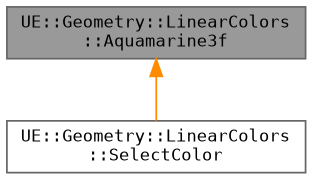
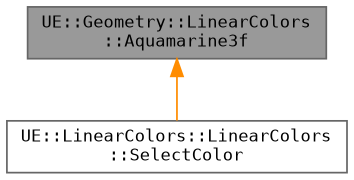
(156, 147) -> (177, 147)
